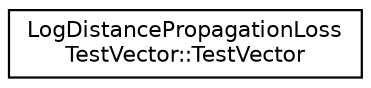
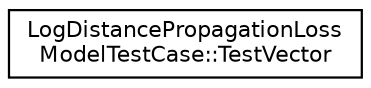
(185, 44) -> (185, 44)
